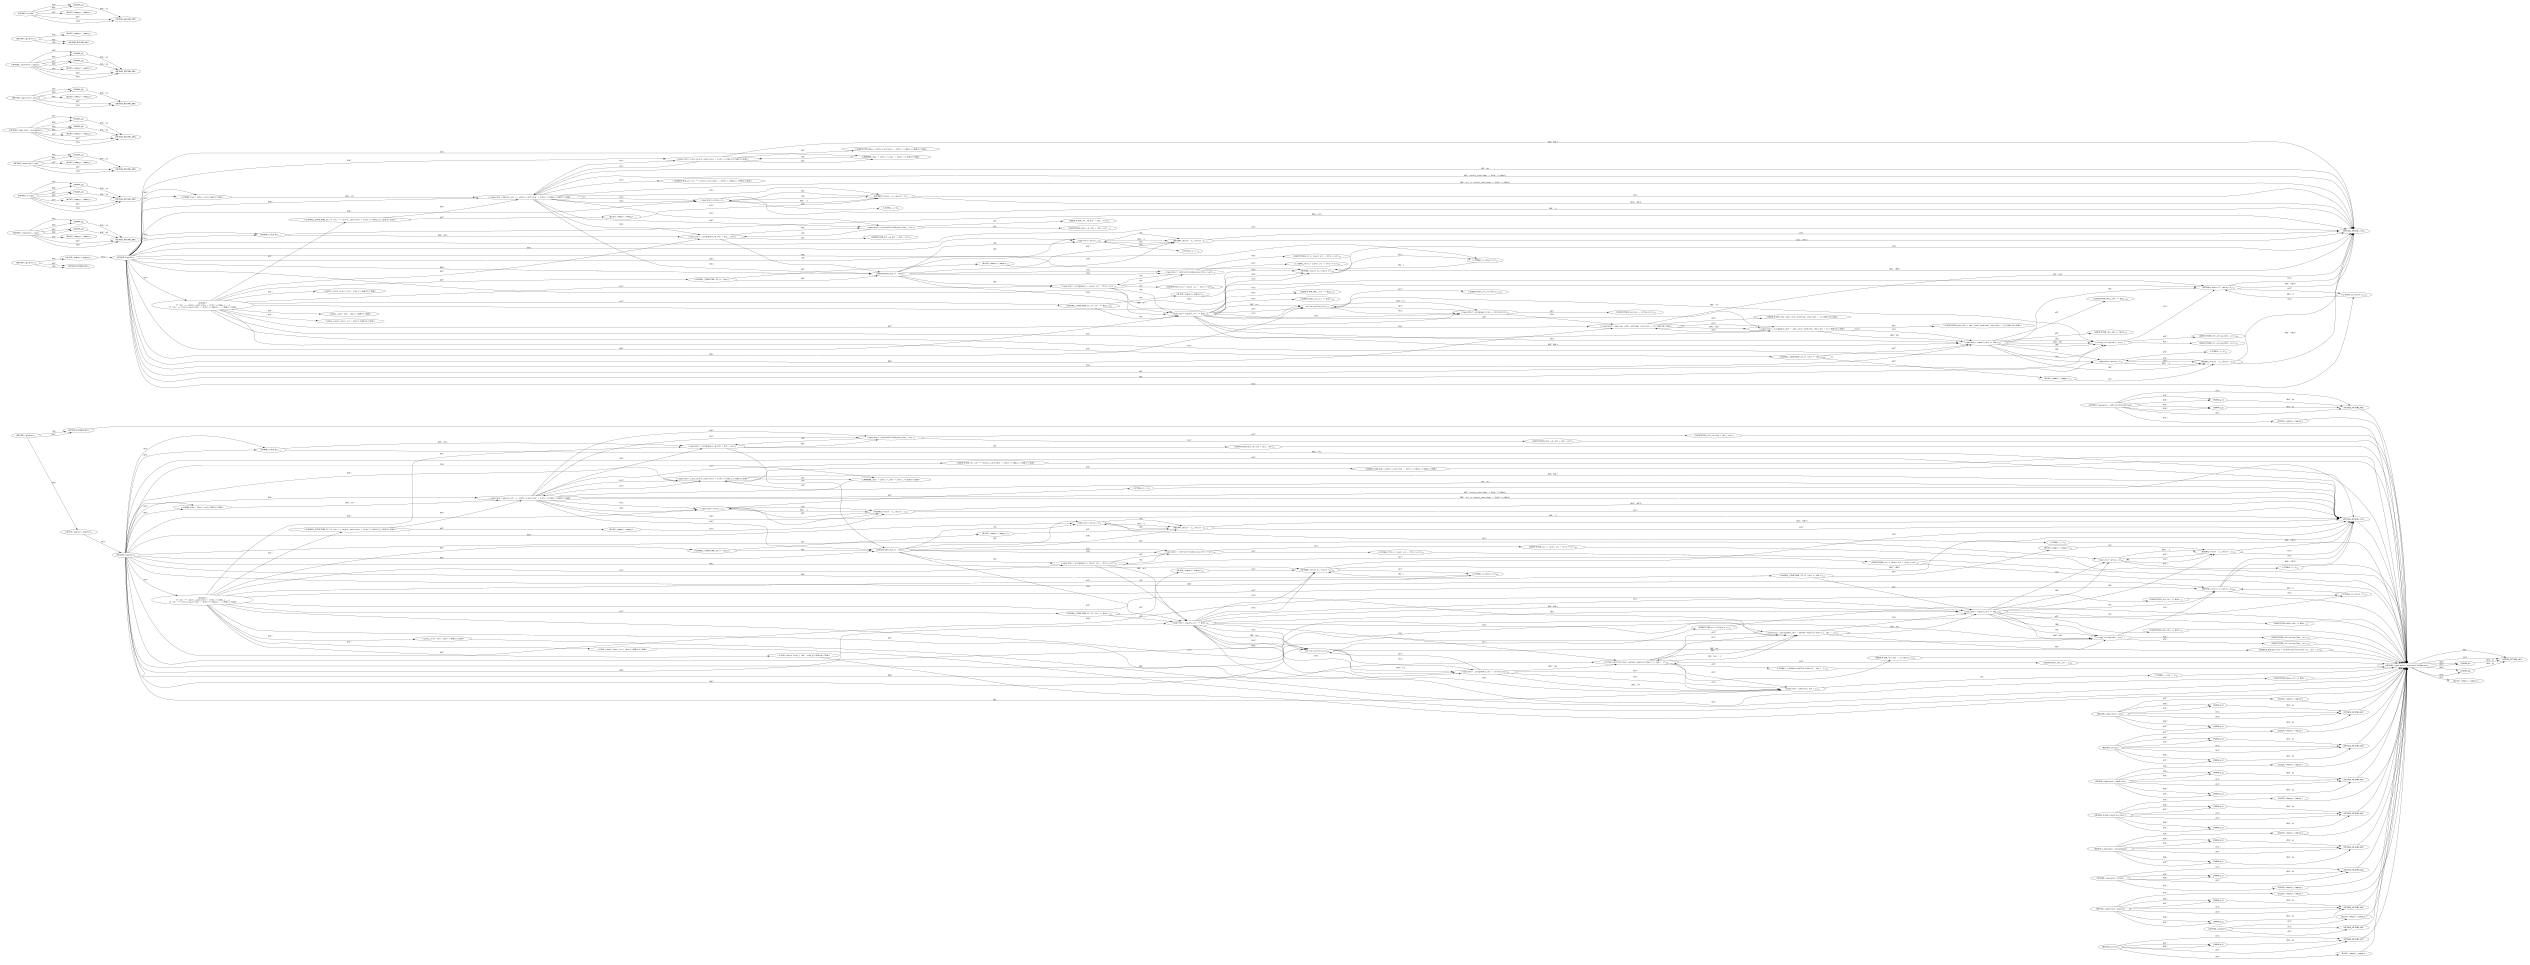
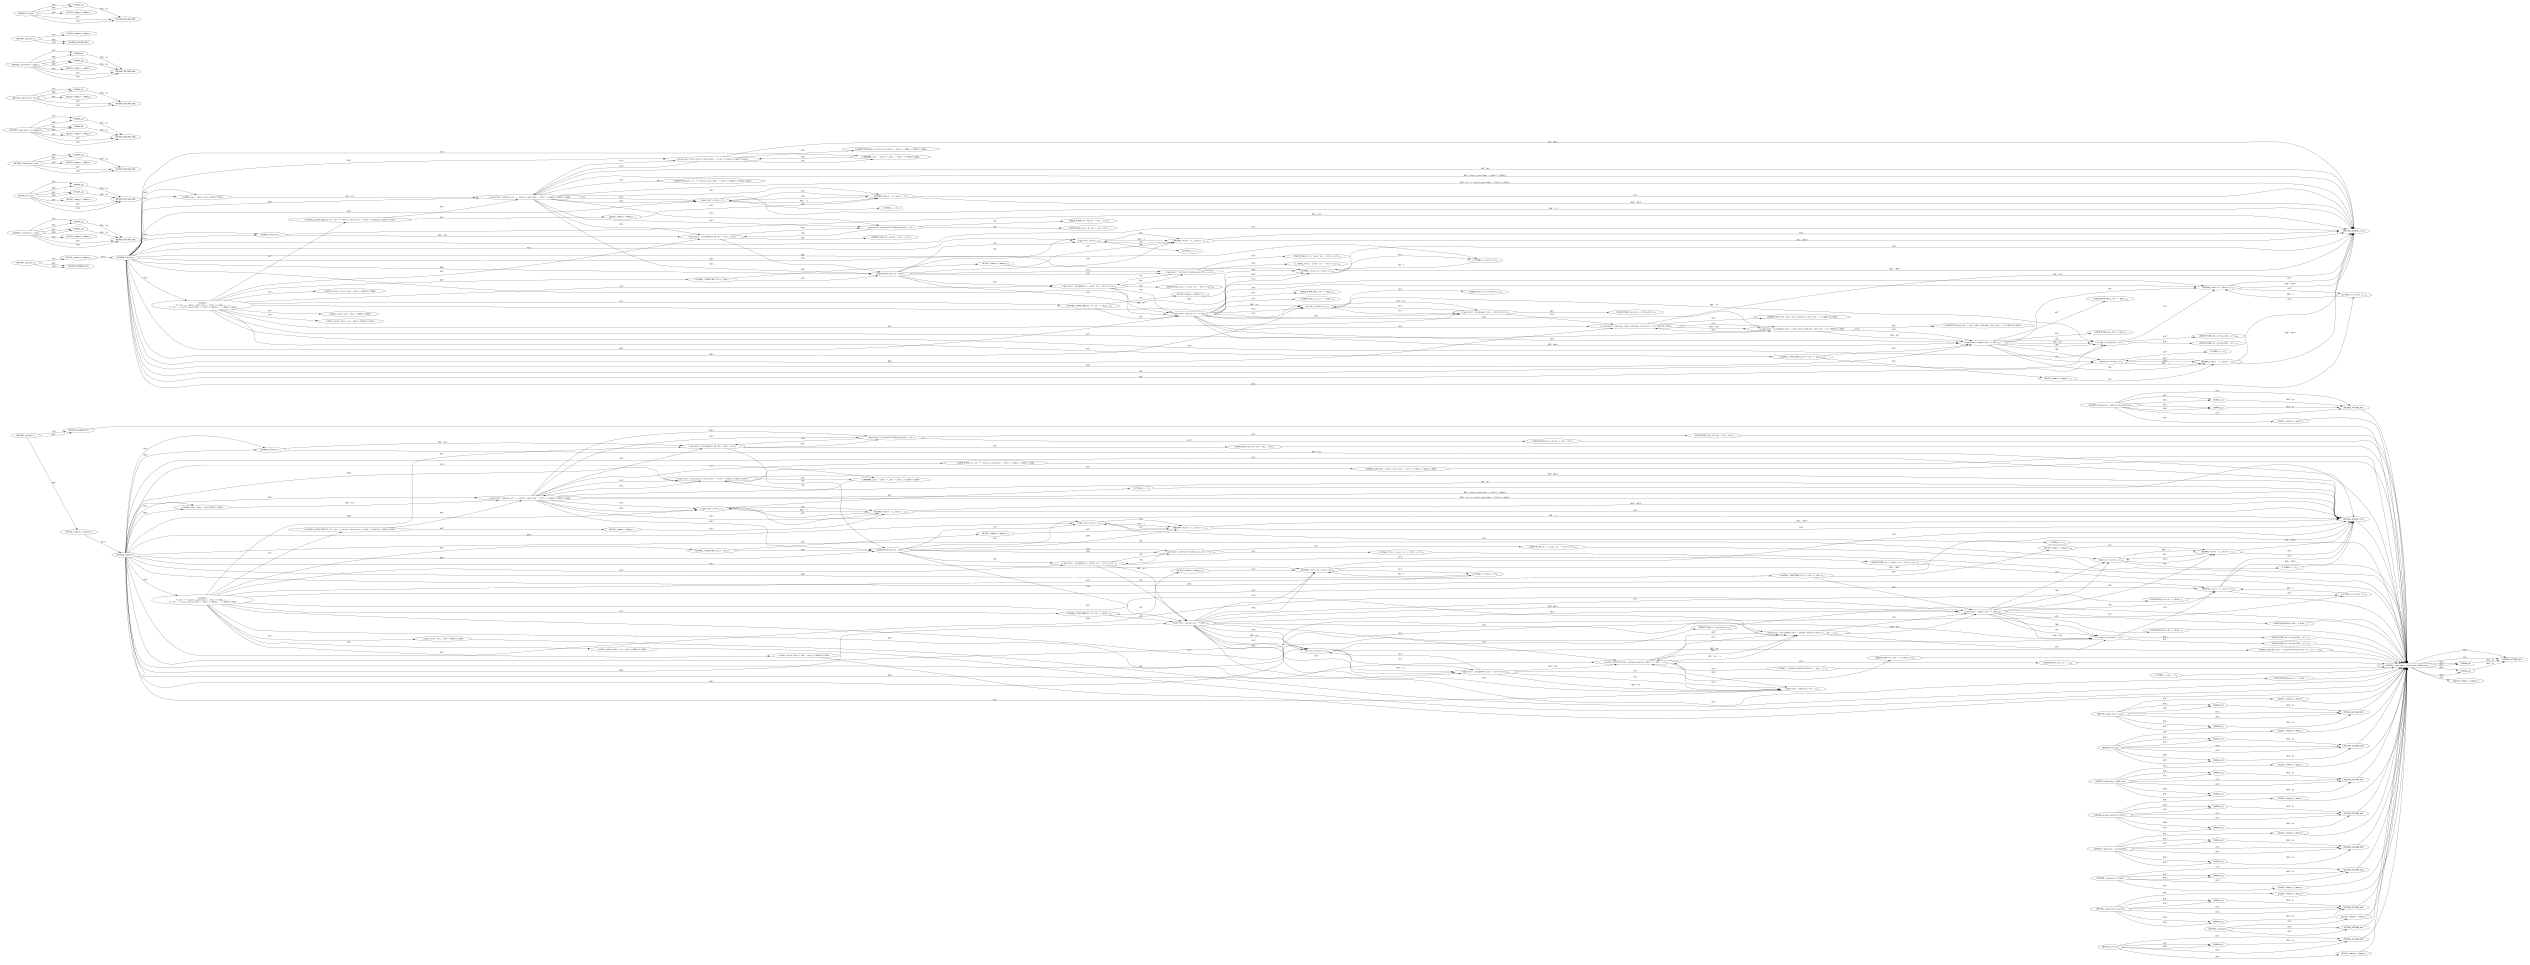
(1716, 666) -> (1711, 671)
(1985, 679) -> none
